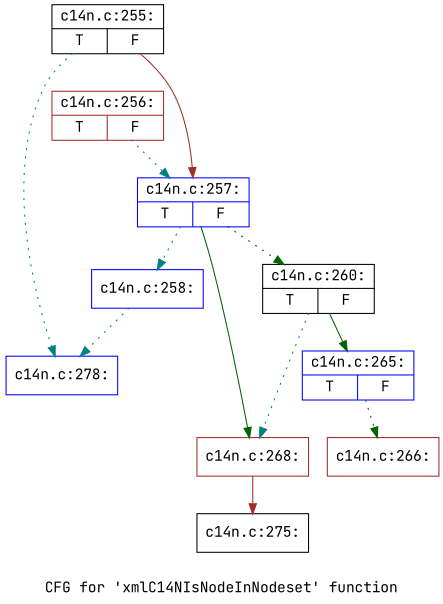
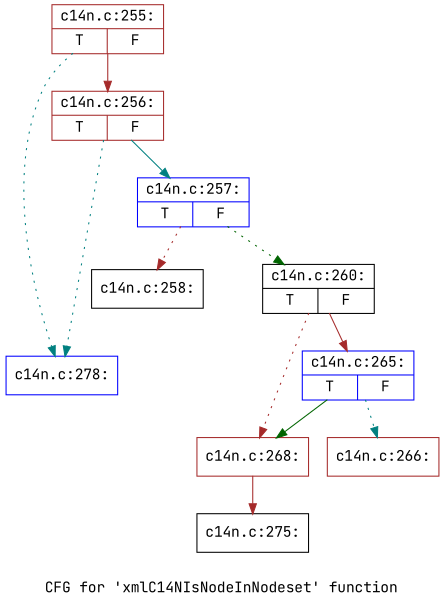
(108, 29) -> (108, 29)
(179, 104) -> (108, 67)
(147, 155) -> (147, 155)
(171, 244) -> (171, 244)
(147, 289) -> (147, 289)
(227, 326) -> (306, 416)
(336, 327) -> (336, 327)
(108, 328) -> (85, 243)
(286, 370) -> (286, 370)
(370, 414) -> (370, 414)
